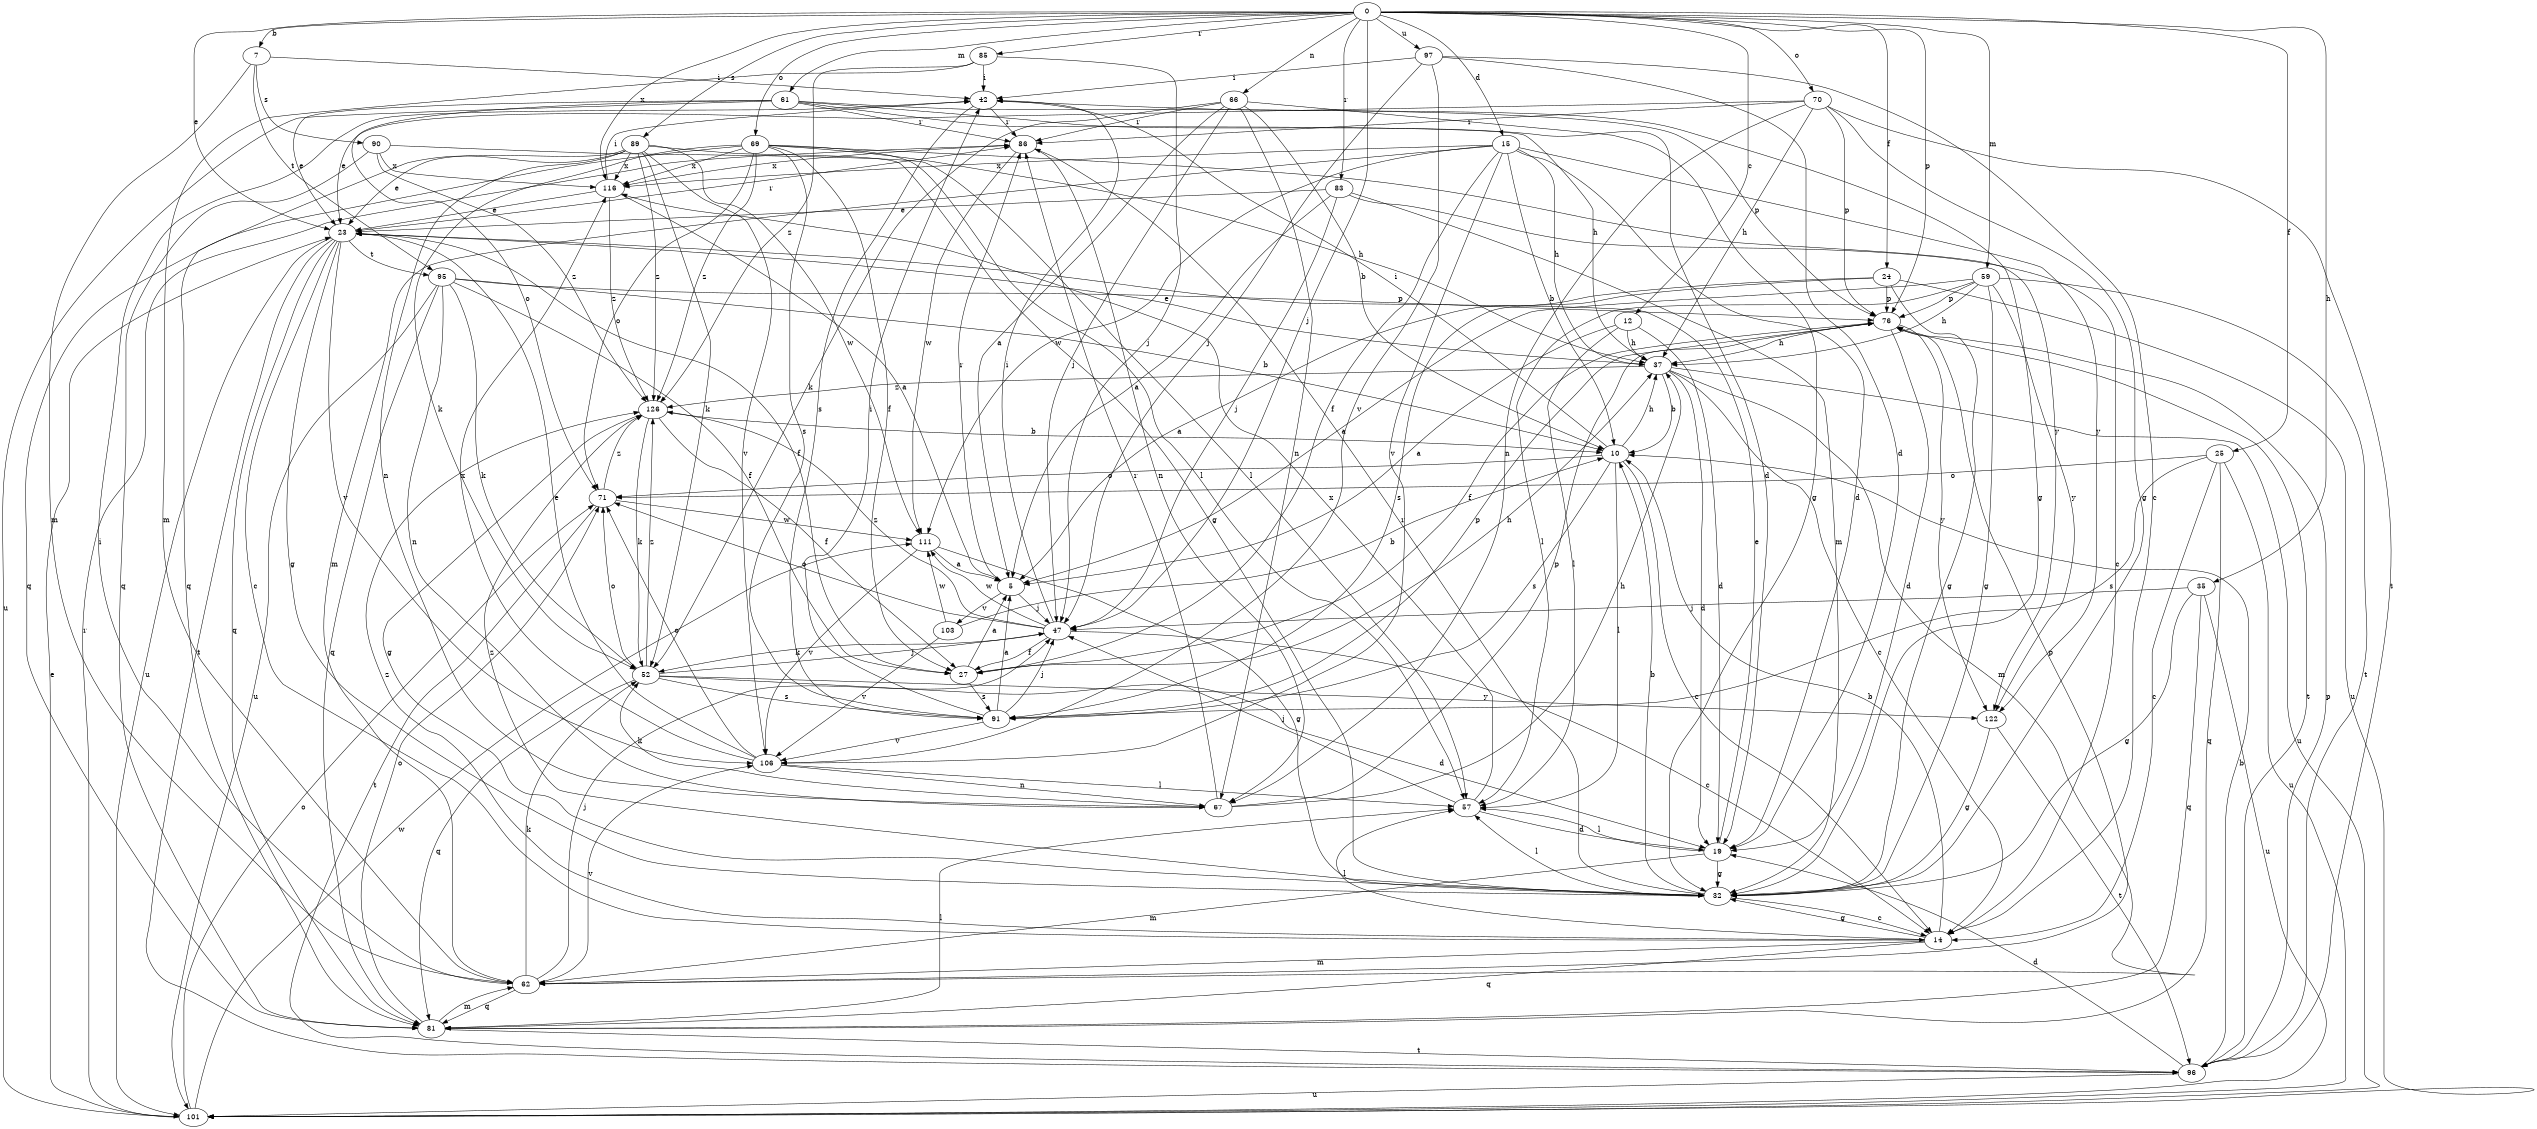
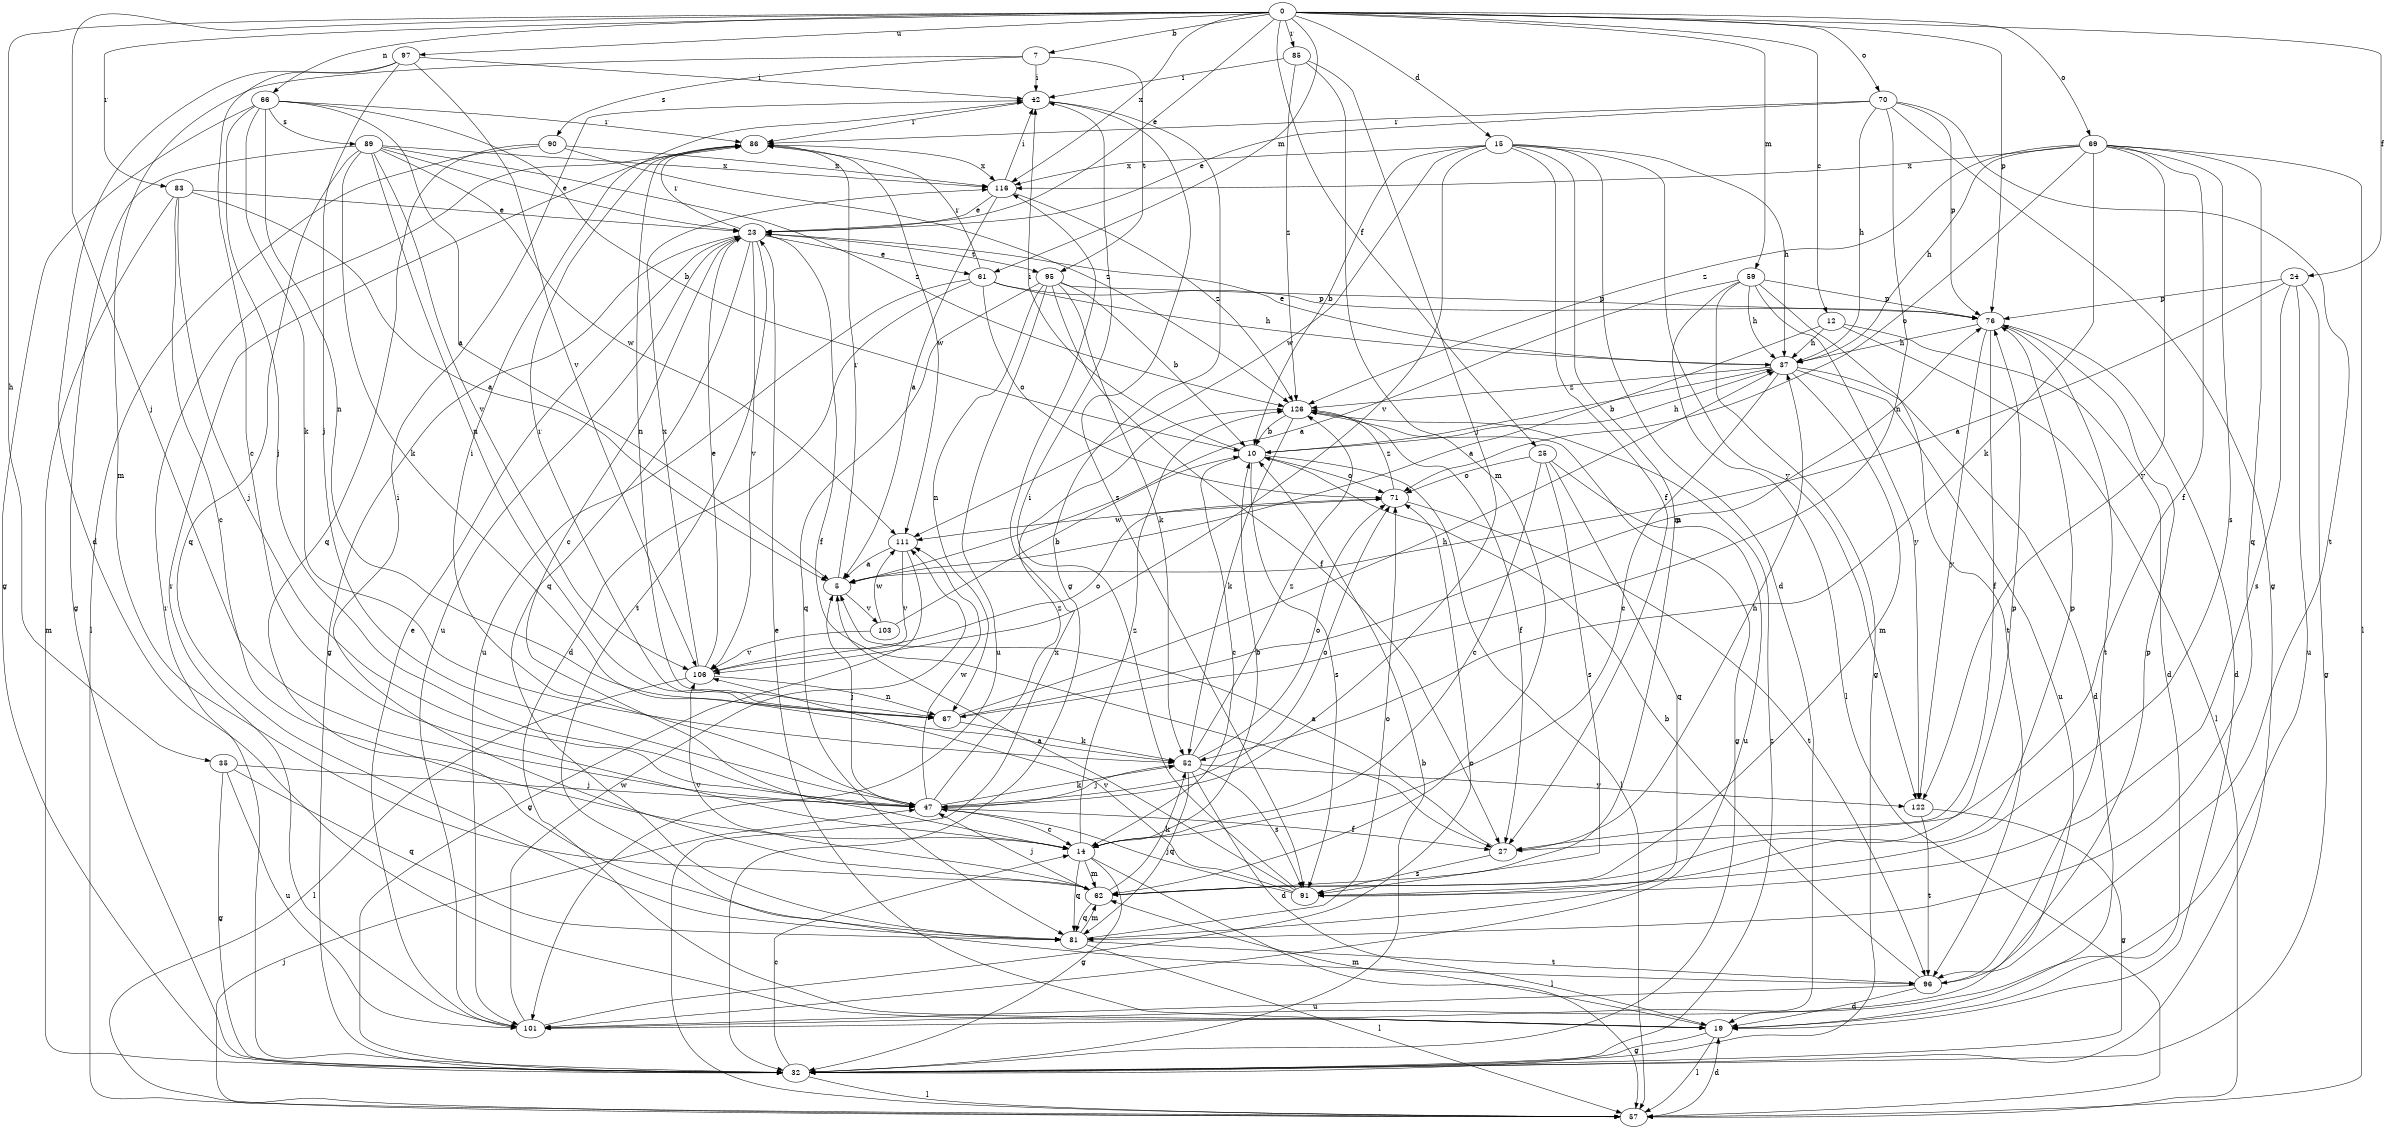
(987, 23) -> (305, 136)
(479, 104) -> (865, 254)
(1033, 608) -> (851, 725)
